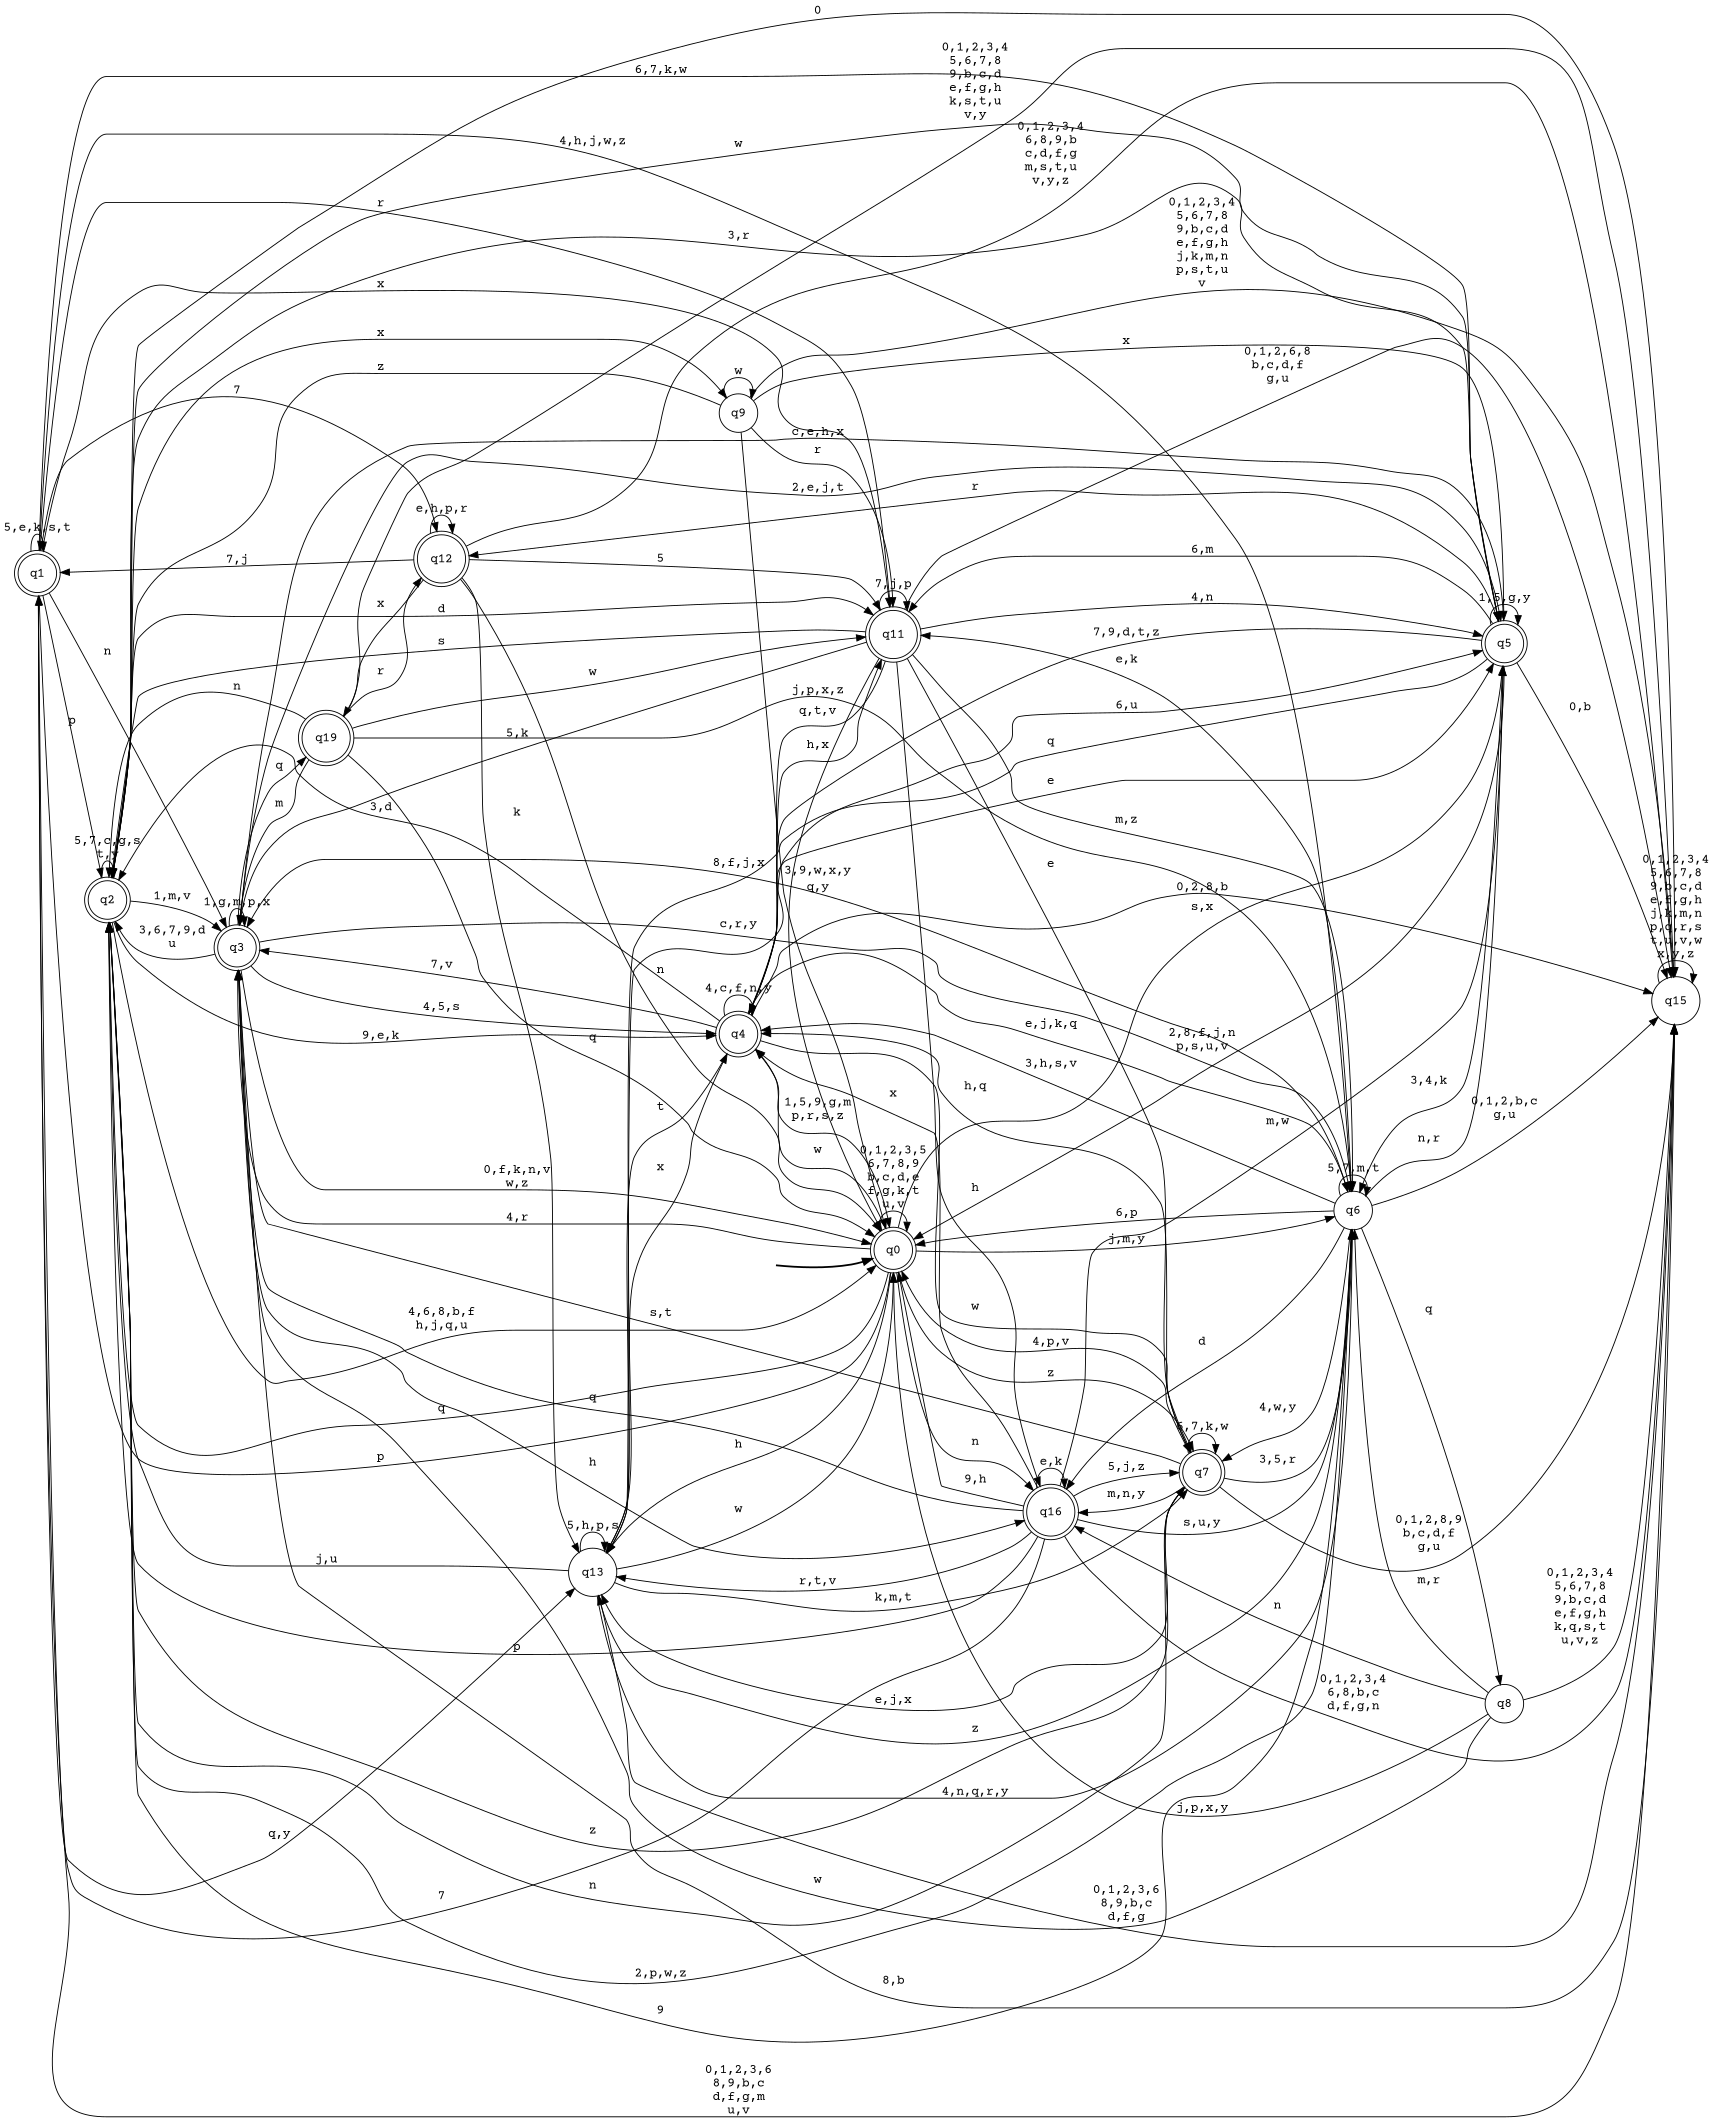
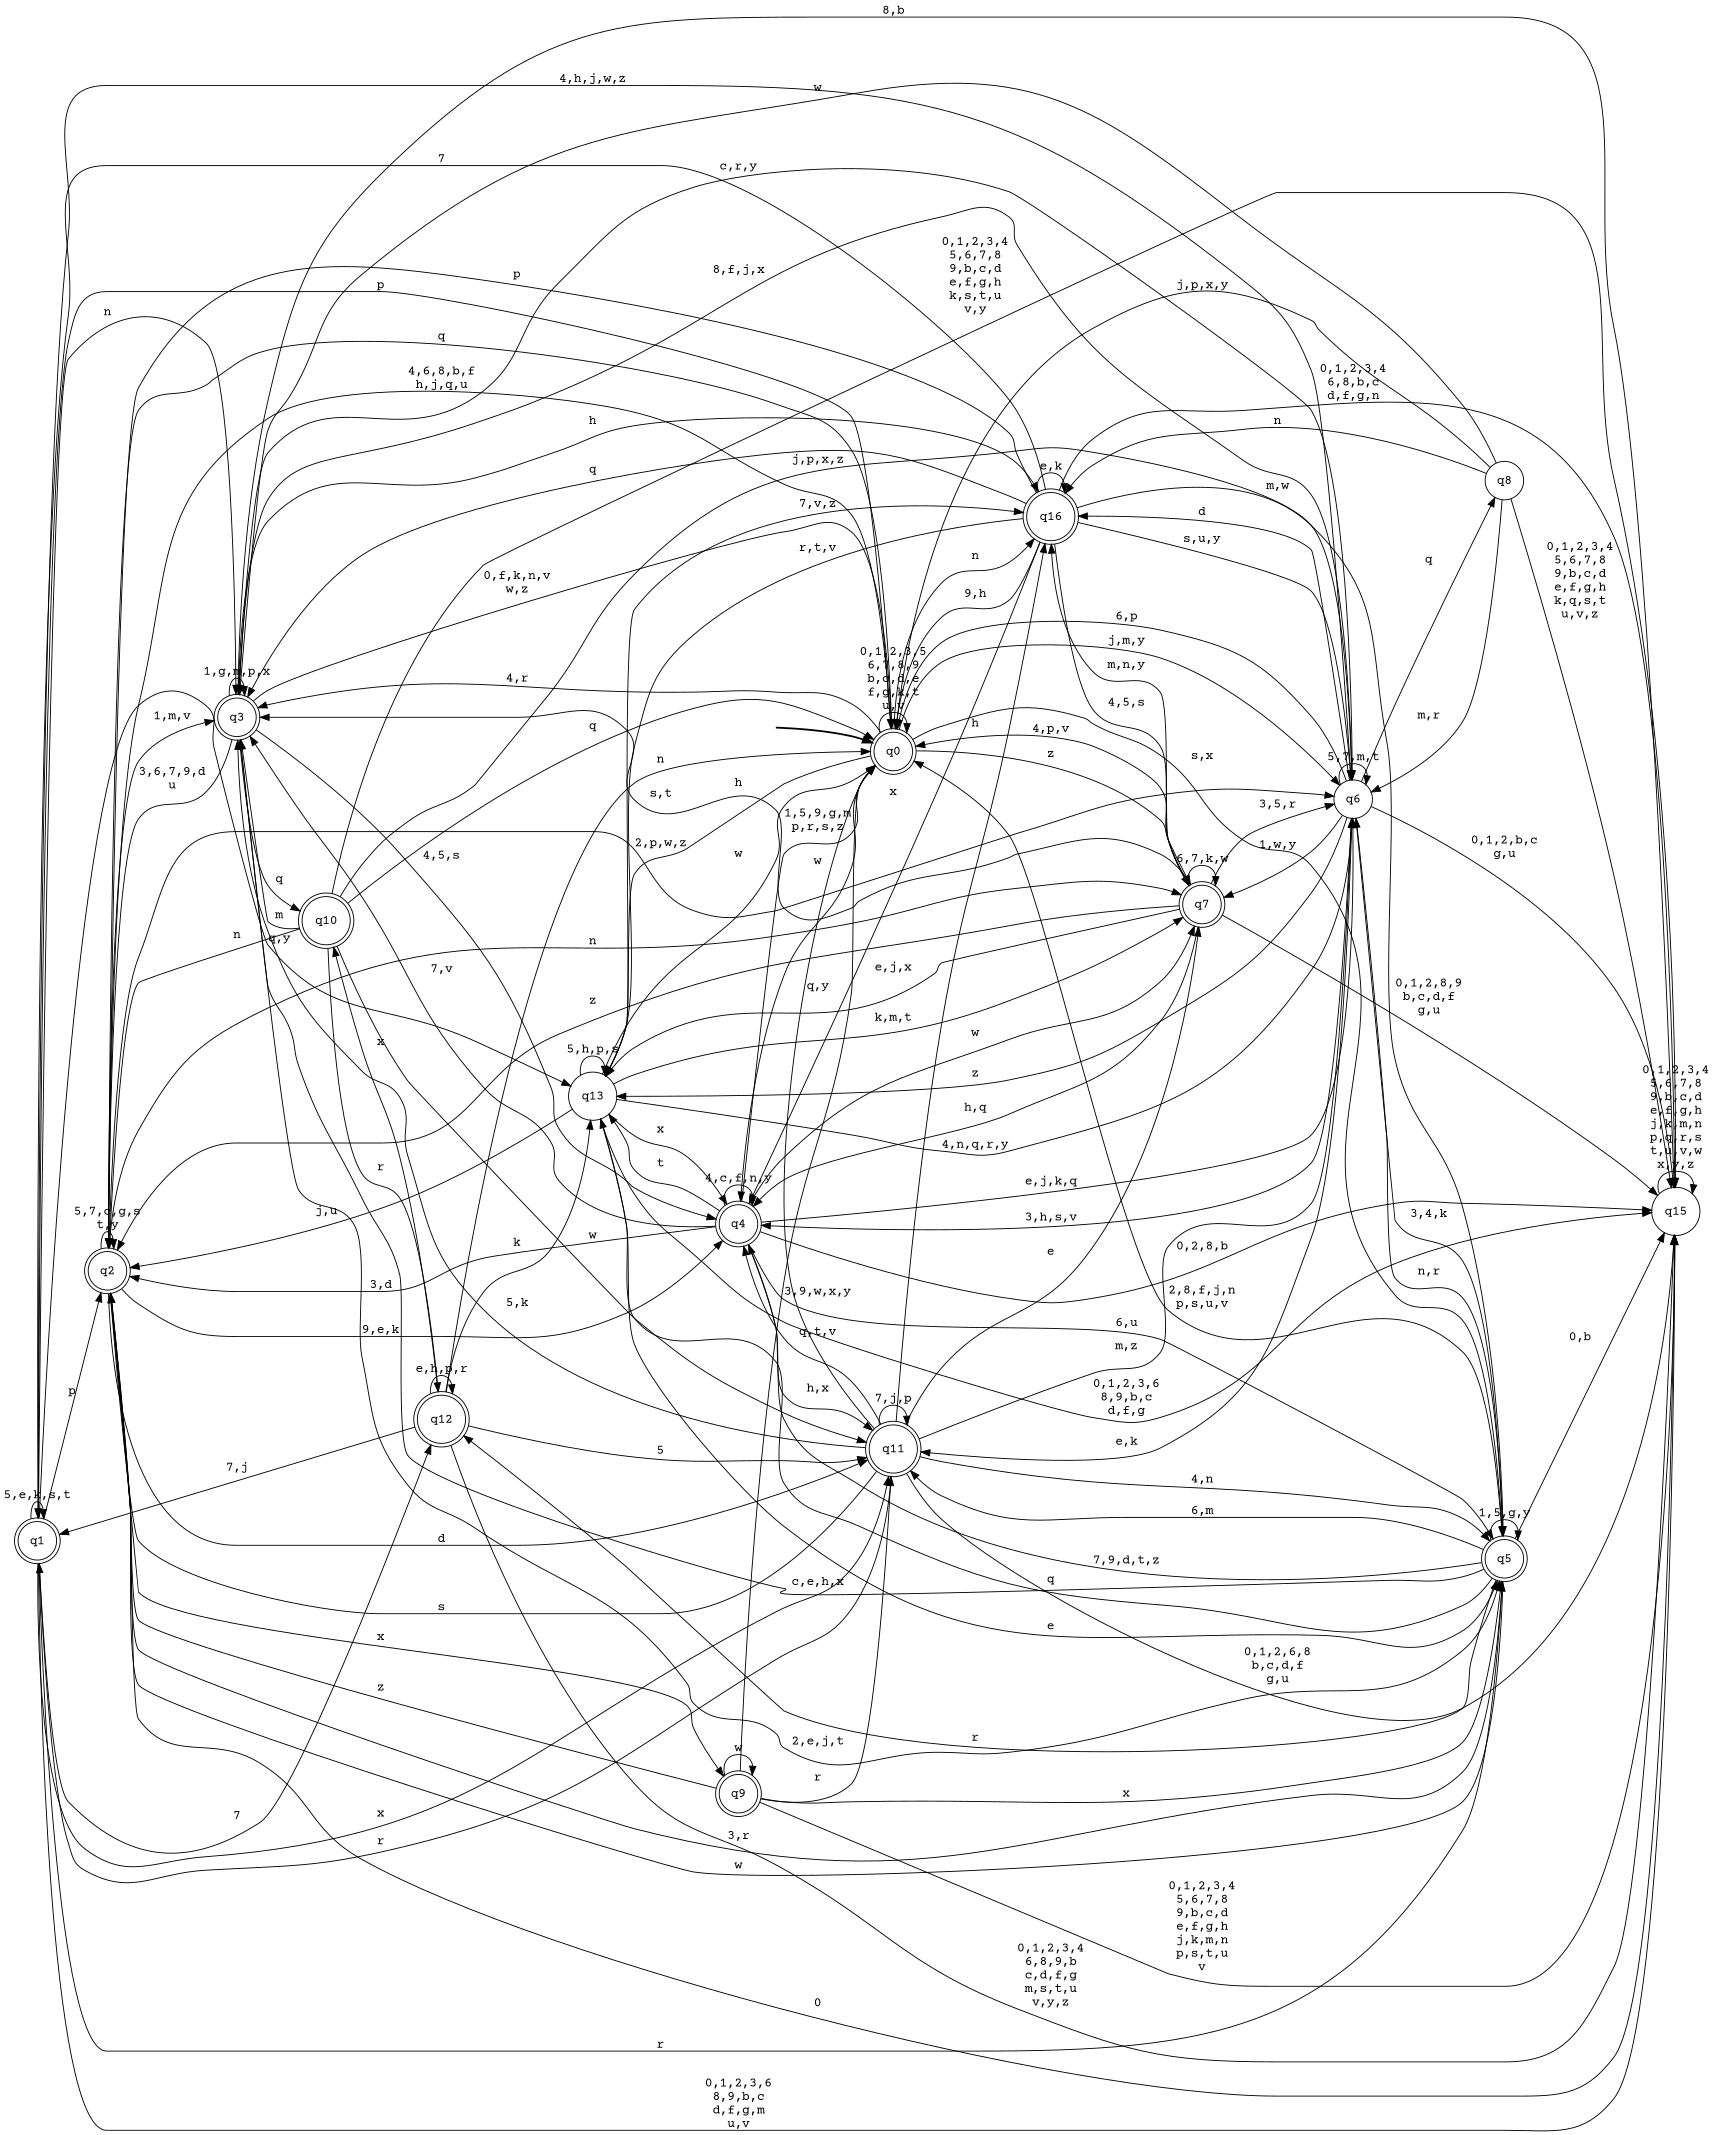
(661, 70) -> (661, 2044)
(738, 413) -> (738, 1794)
none -> (630, 640)
(326, 738) -> (326, 921)
(1278, 1407) -> (1278, 845)
(1126, 1467) -> (1126, 702)
(589, 2005) -> none
